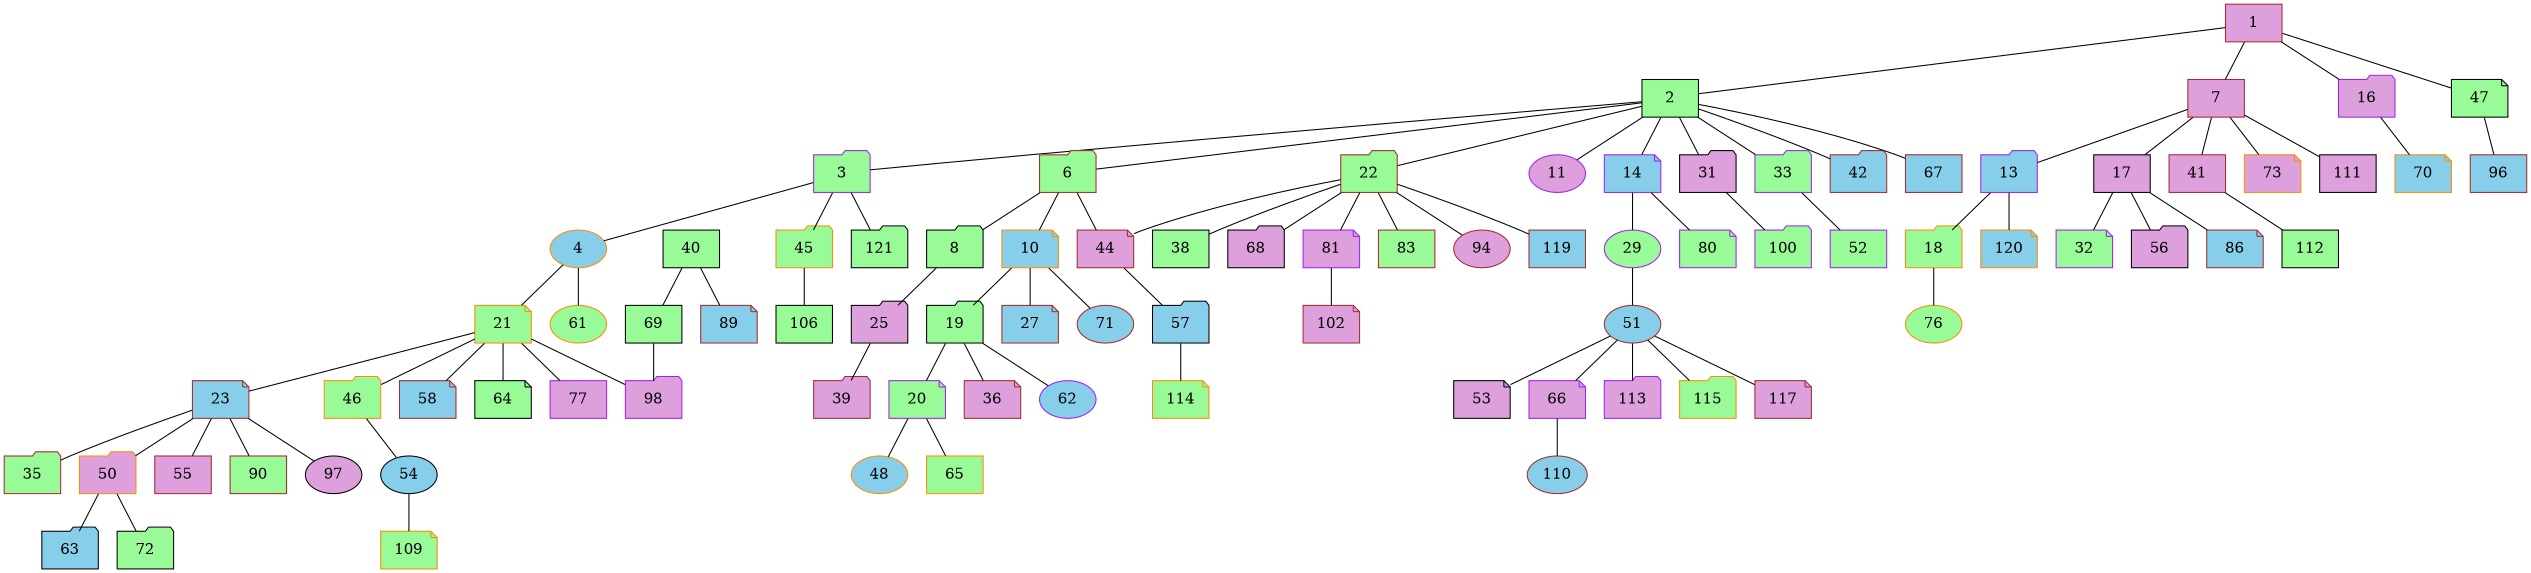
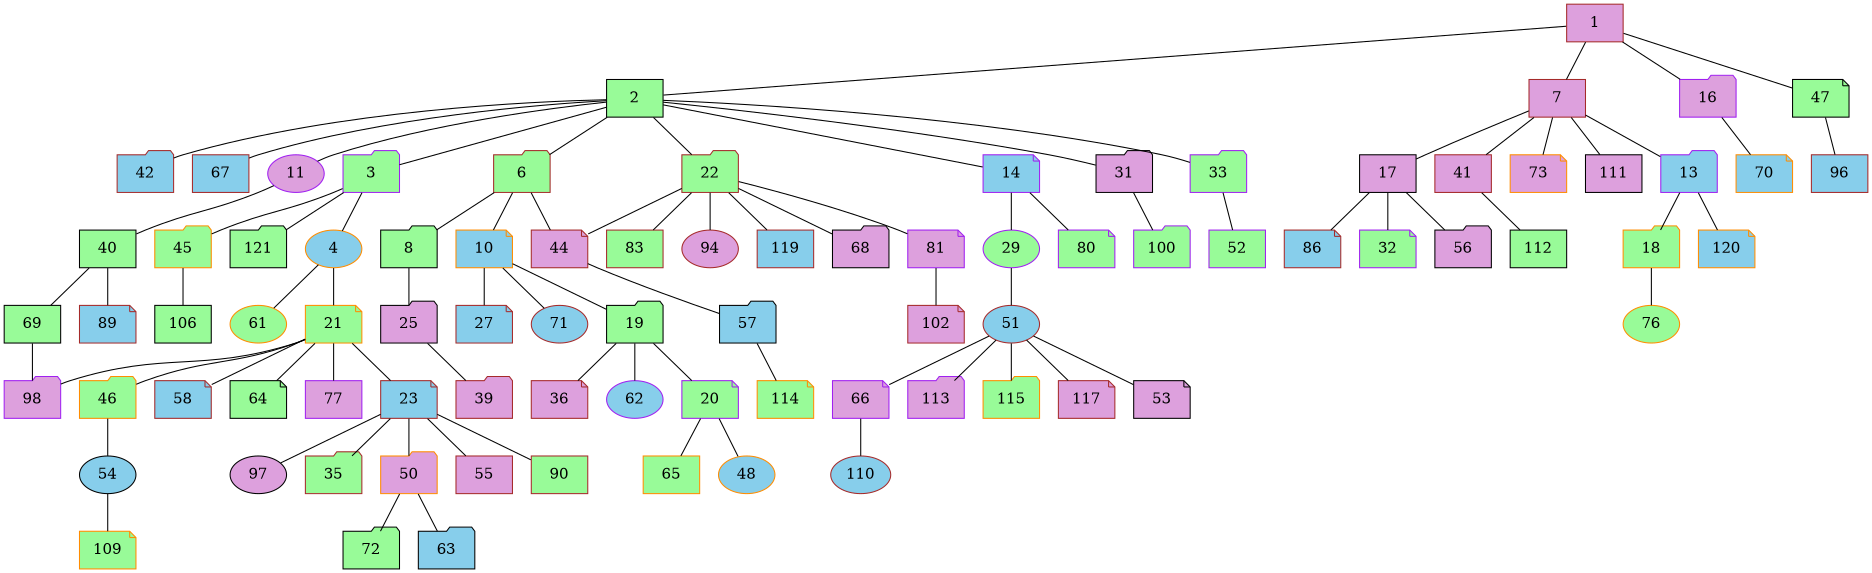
none -> (205, 210)
(1181, 249) -> none
